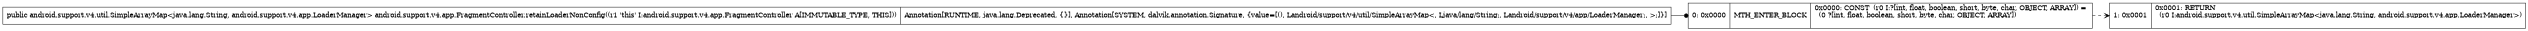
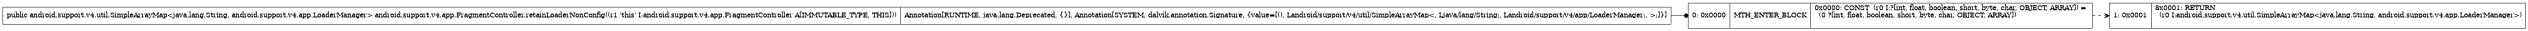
(2187, 8) -> (2187, 8)
